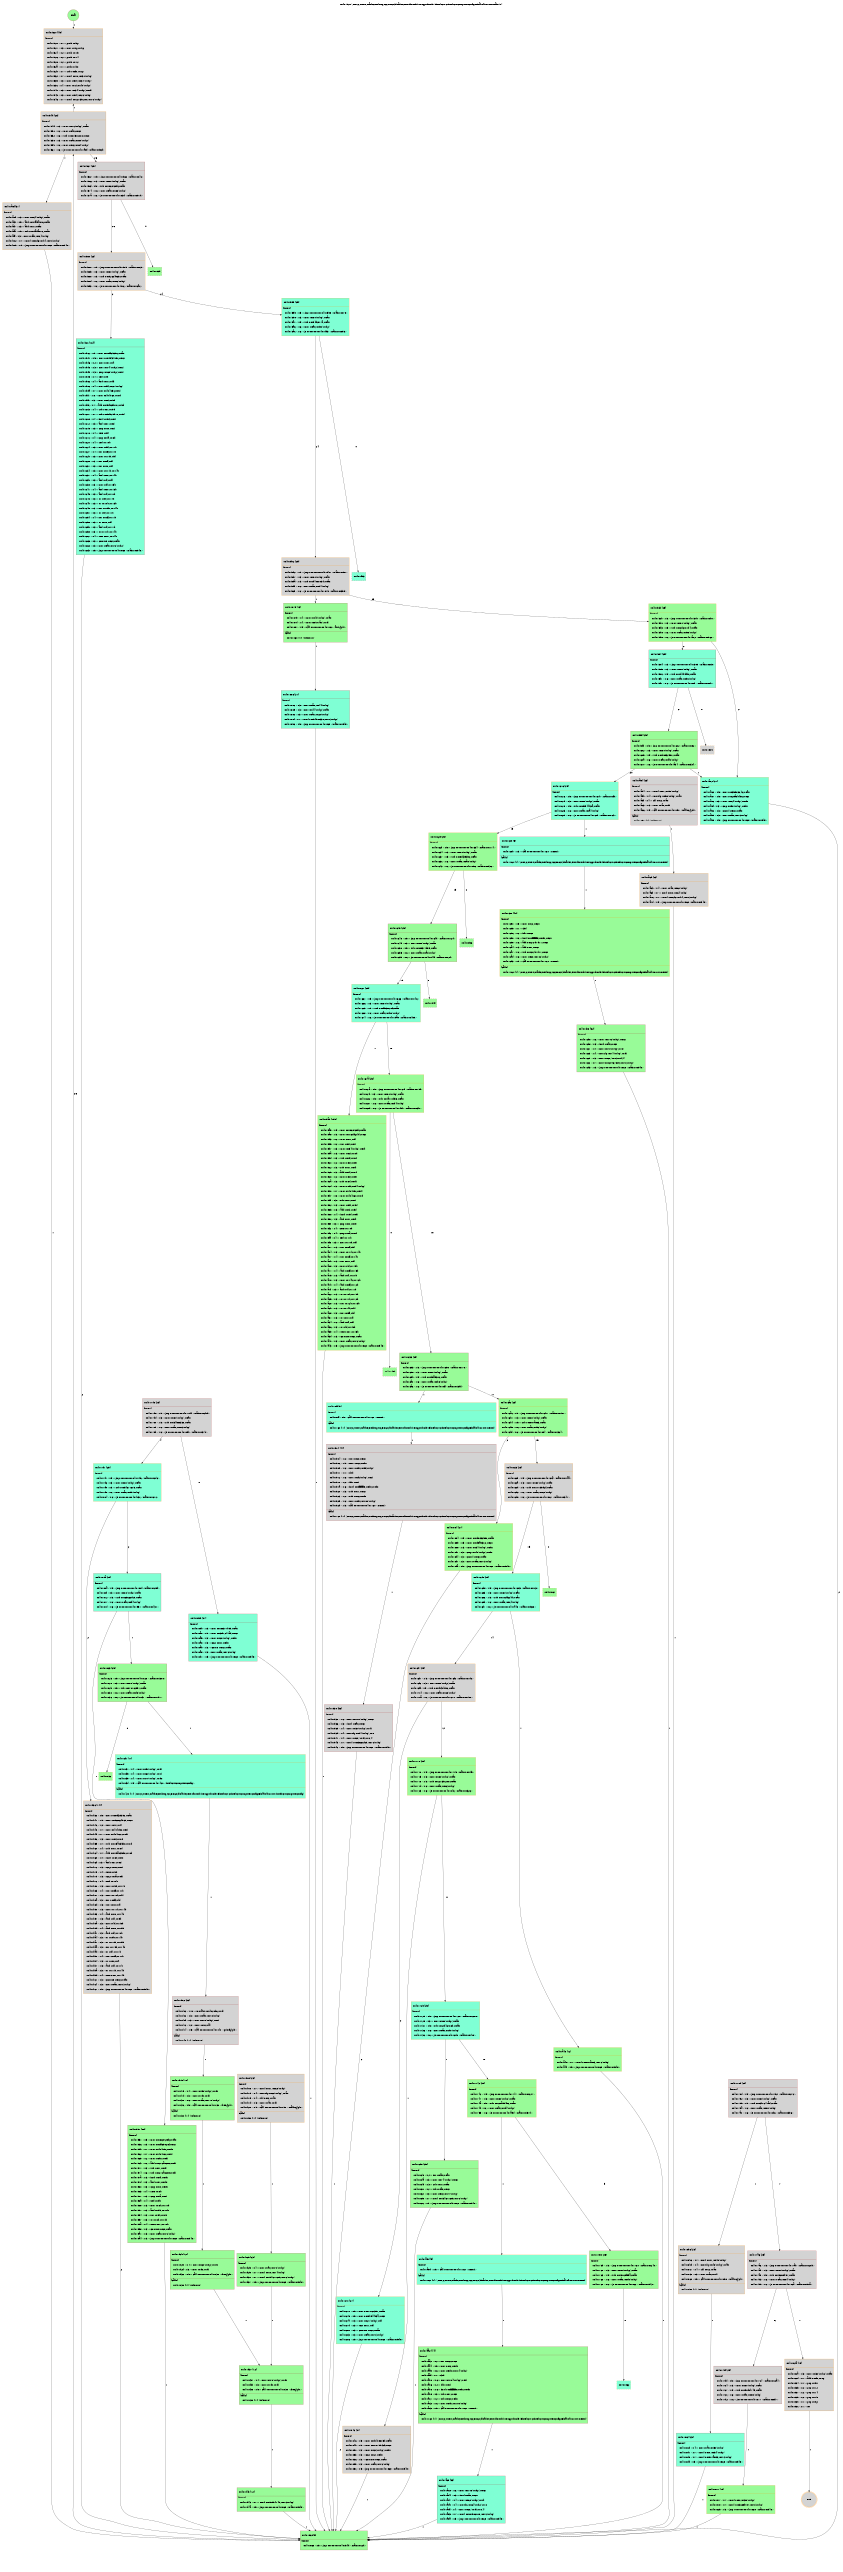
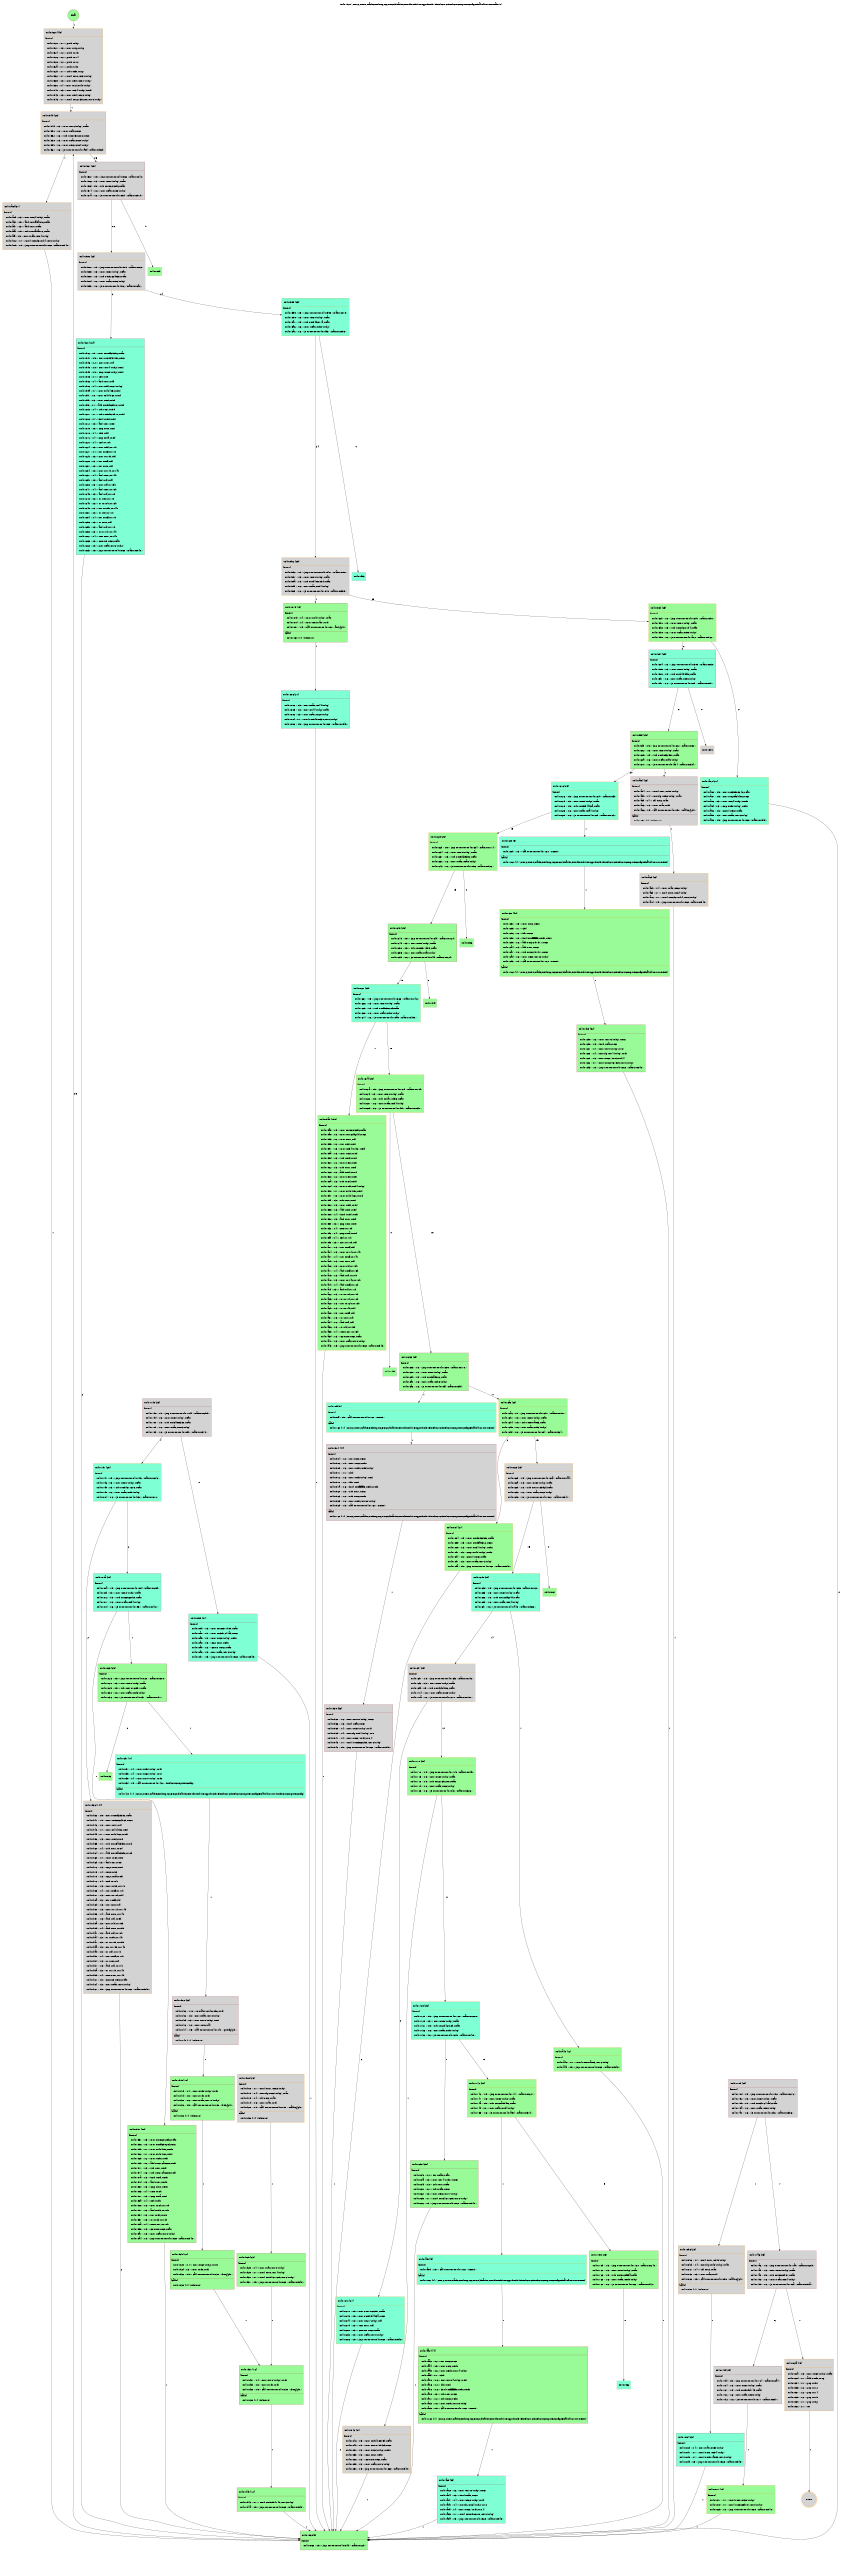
(73, 109) -> (71, 107)
(695, 773) -> (664, 772)
(809, 2500) -> (809, 2500)
